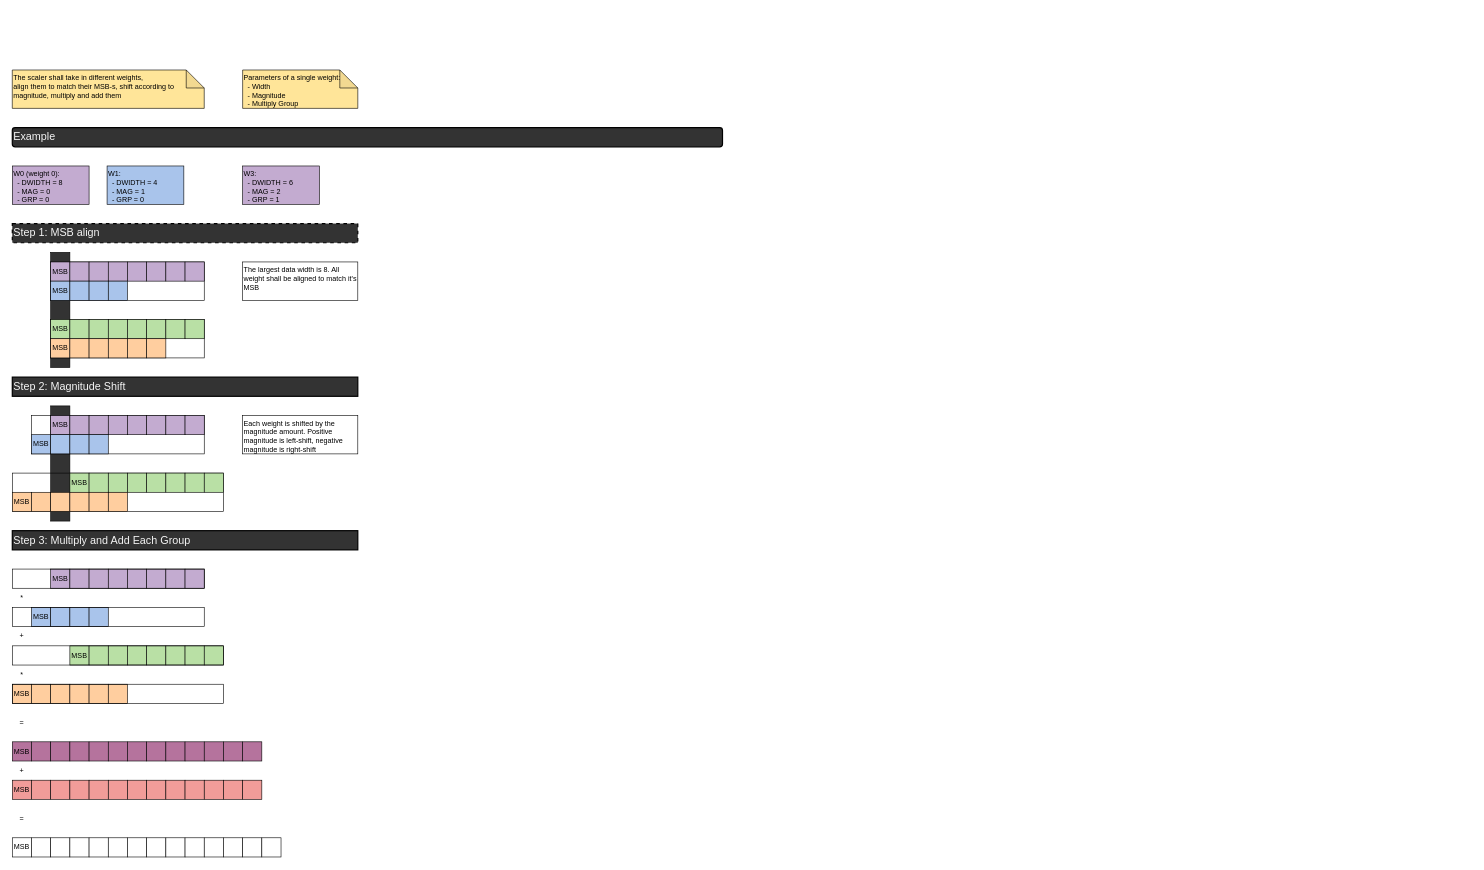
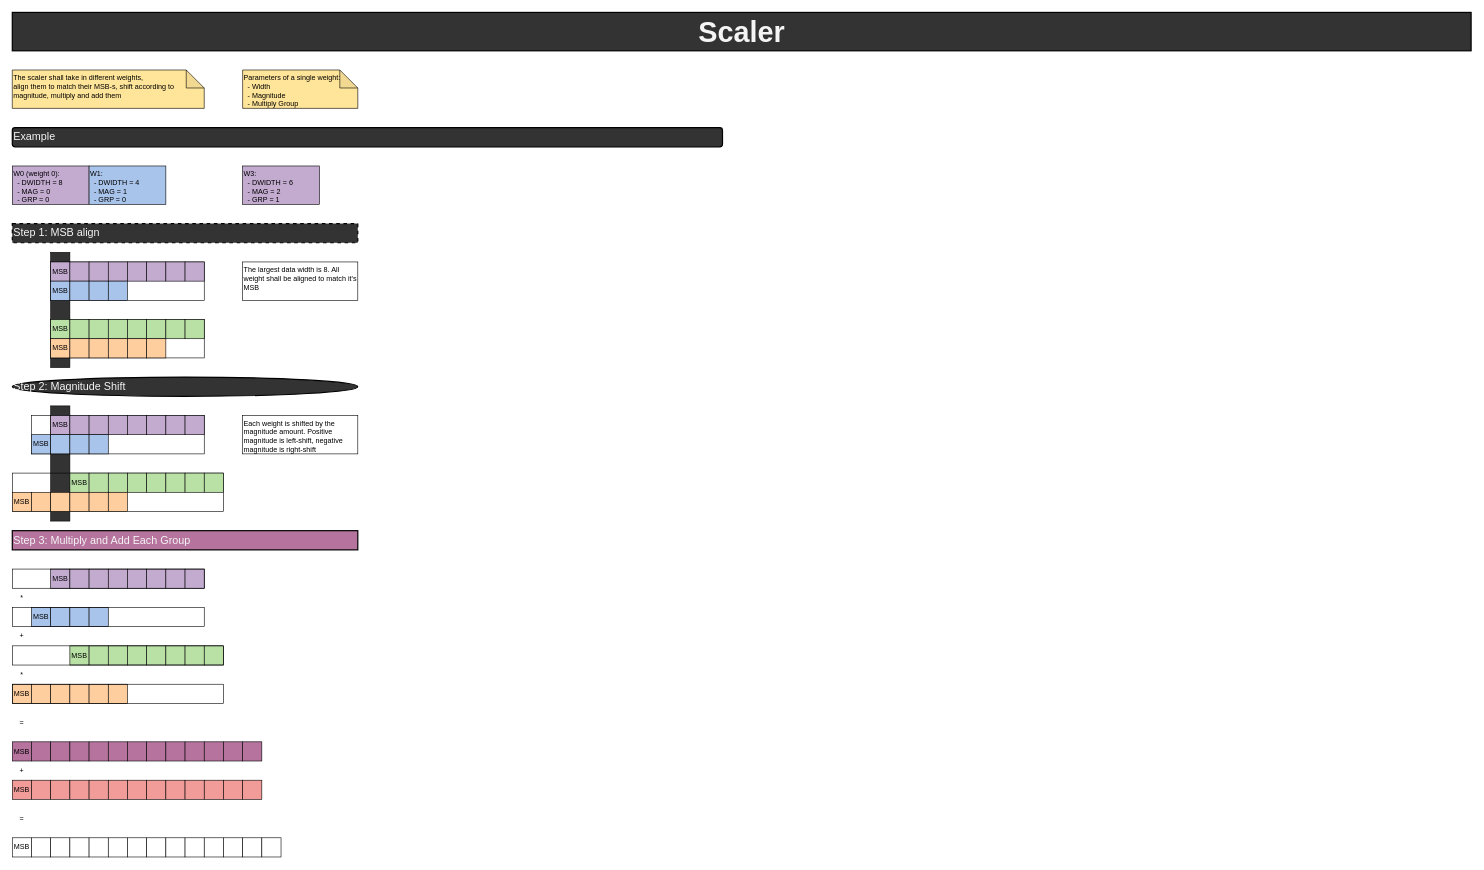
none -> (742, 32)
(146, 185) -> (128, 185)
(185, 387) -> (185, 387)
(185, 540) -> (185, 540)
